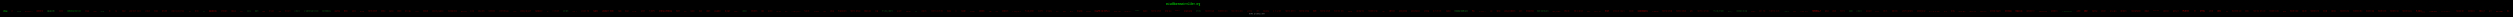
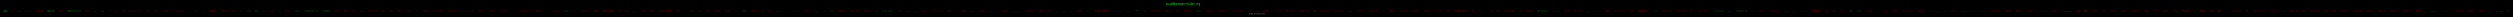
(1462, 11) -> (1462, 11)
